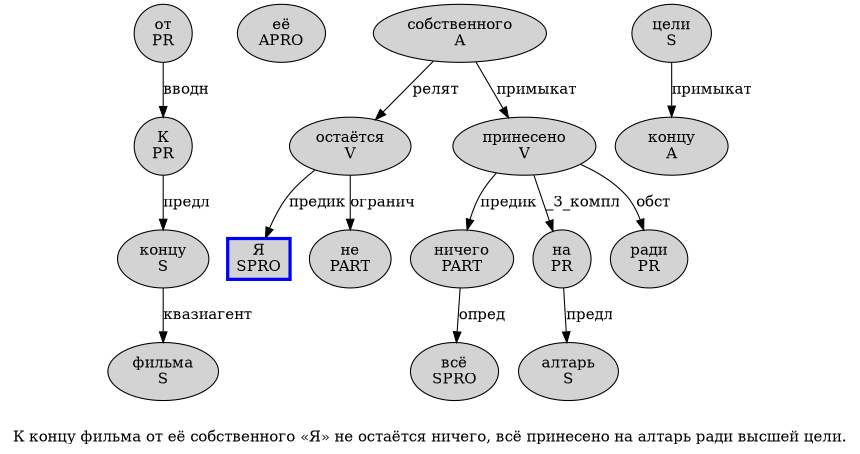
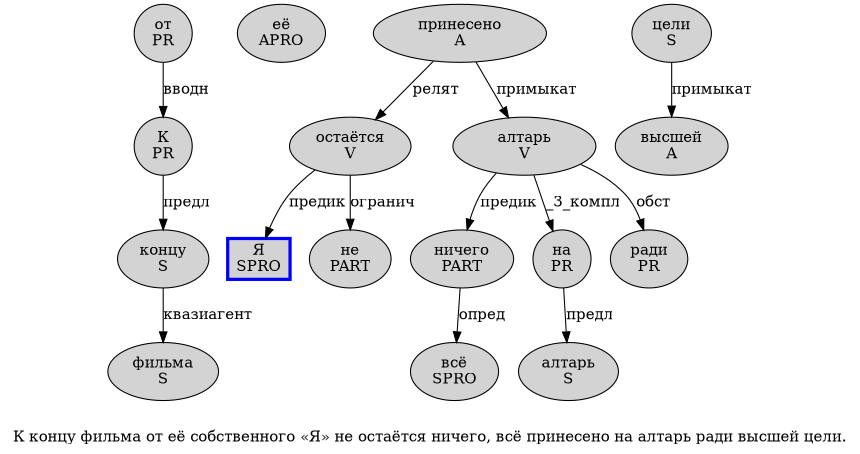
(460, 33) -> (460, 33)
(524, 146) -> (524, 146)
(672, 146) -> (672, 146)
